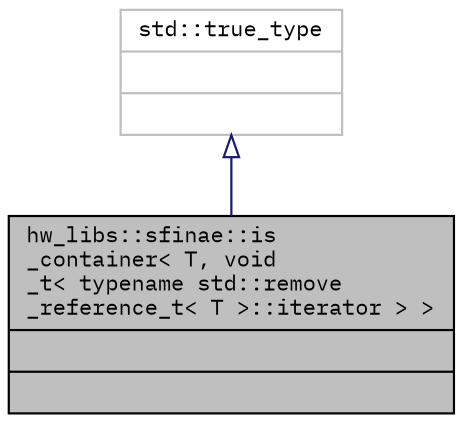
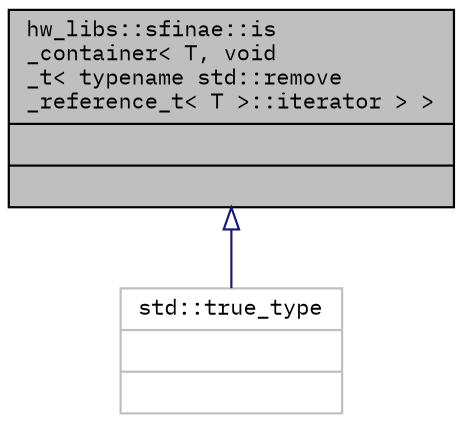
(231, 187) -> (231, 259)
